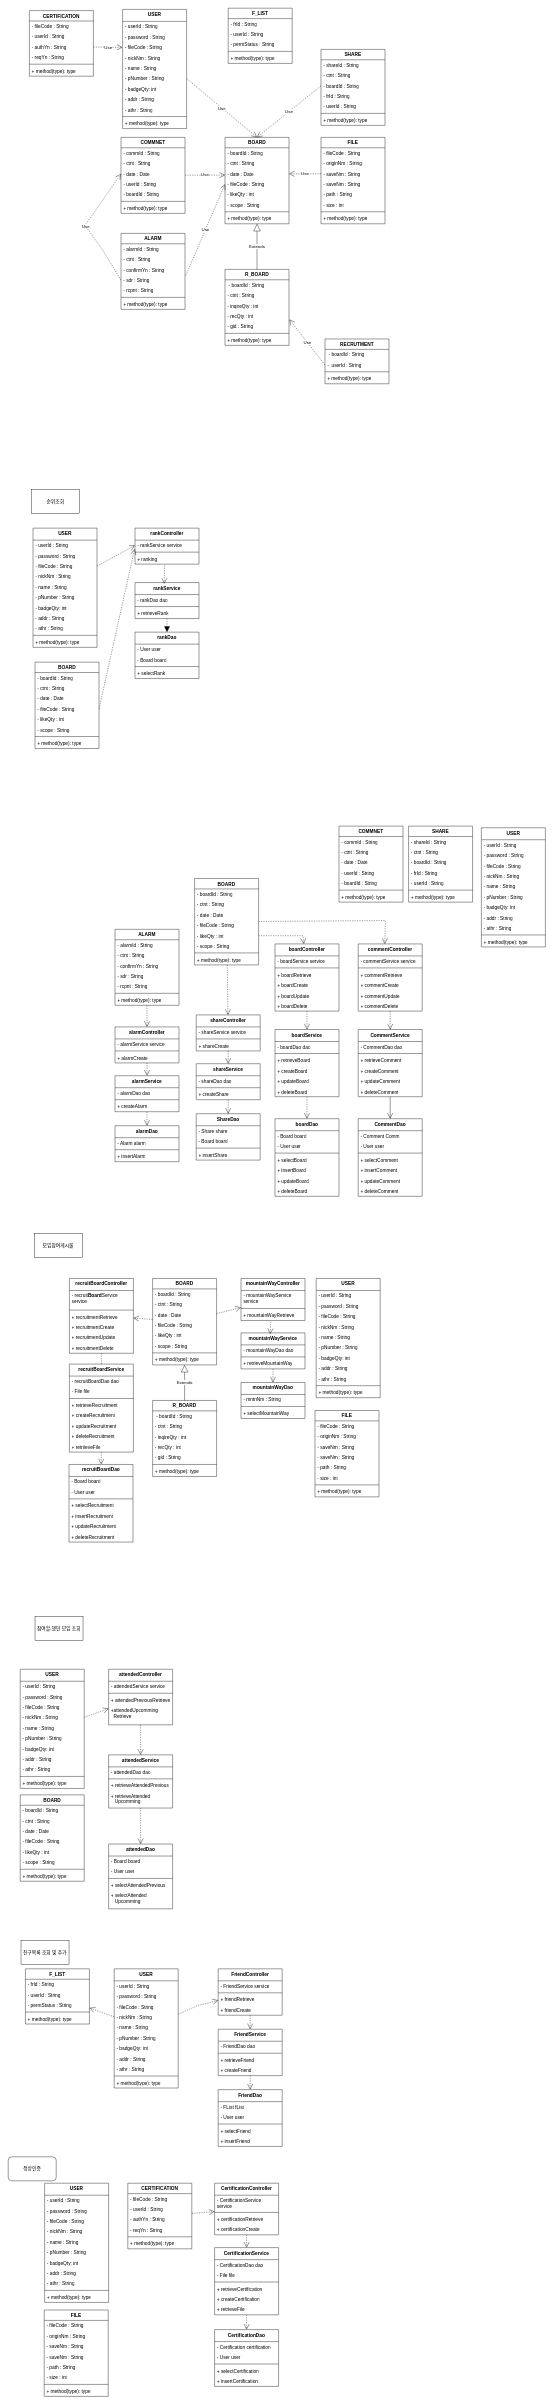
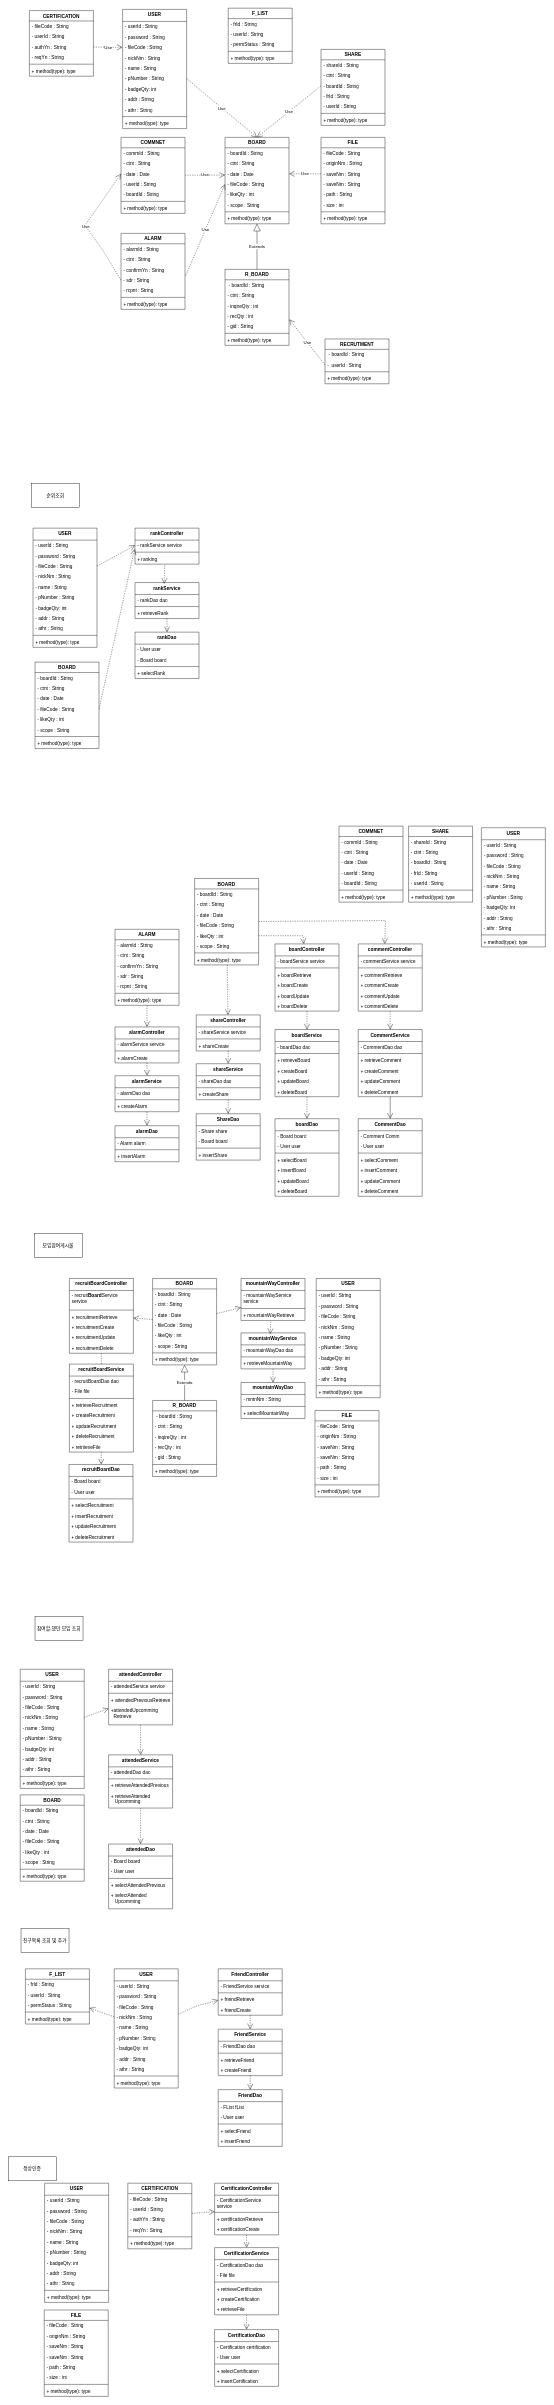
(55, 502) -> (55, 496)
(167, 625) -> (167, 627)
(45, 1953) -> (45, 1941)
(32, 2169) -> (32, 2169)
